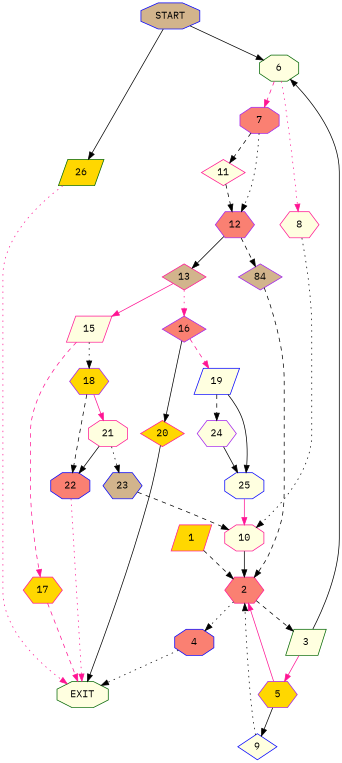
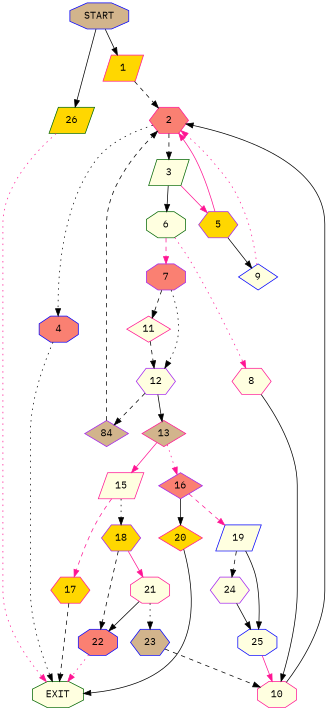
(223, 41) -> (110, 39)
(235, 225) -> (156, 381)
(312, 388) -> (297, 531)
(61, 639) -> (65, 639)
(249, 673) -> (236, 193)
